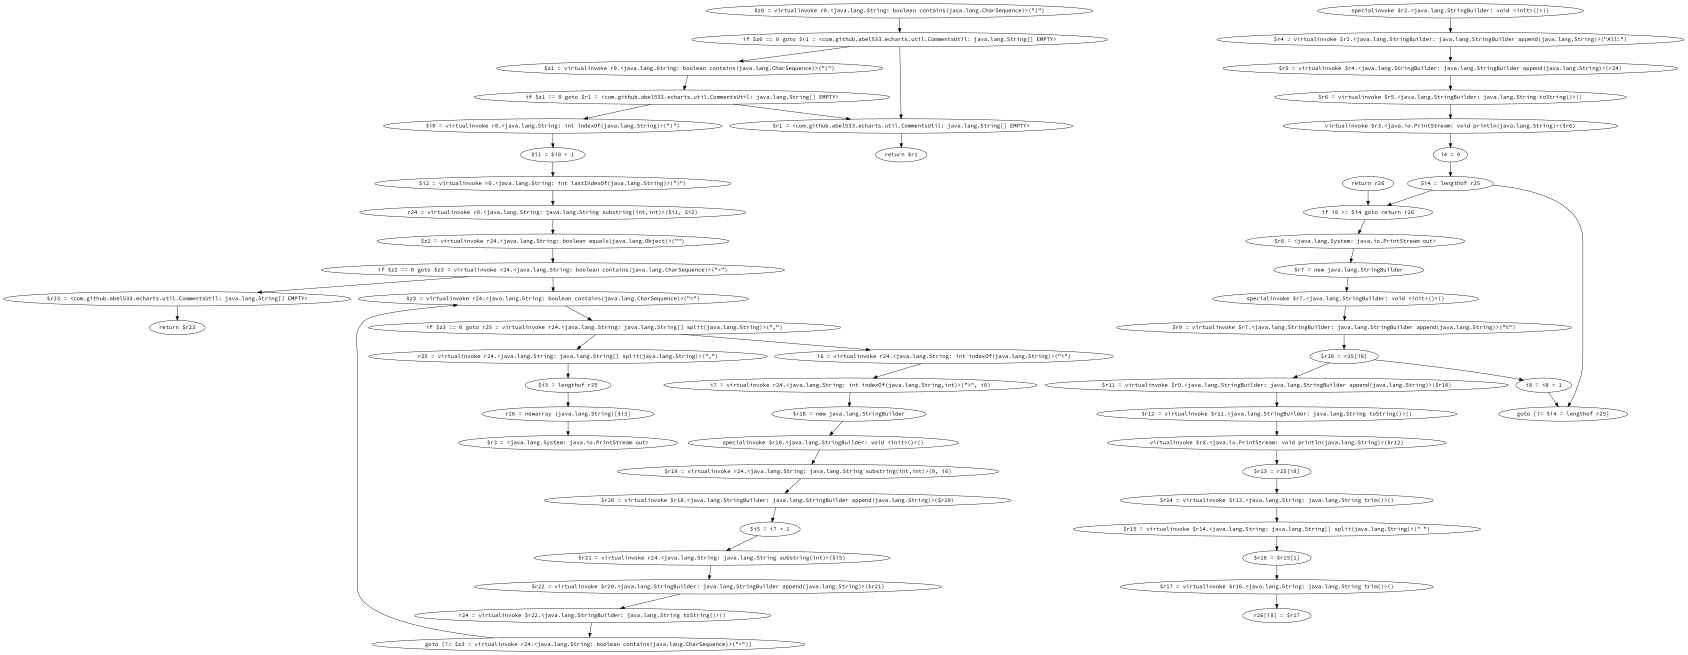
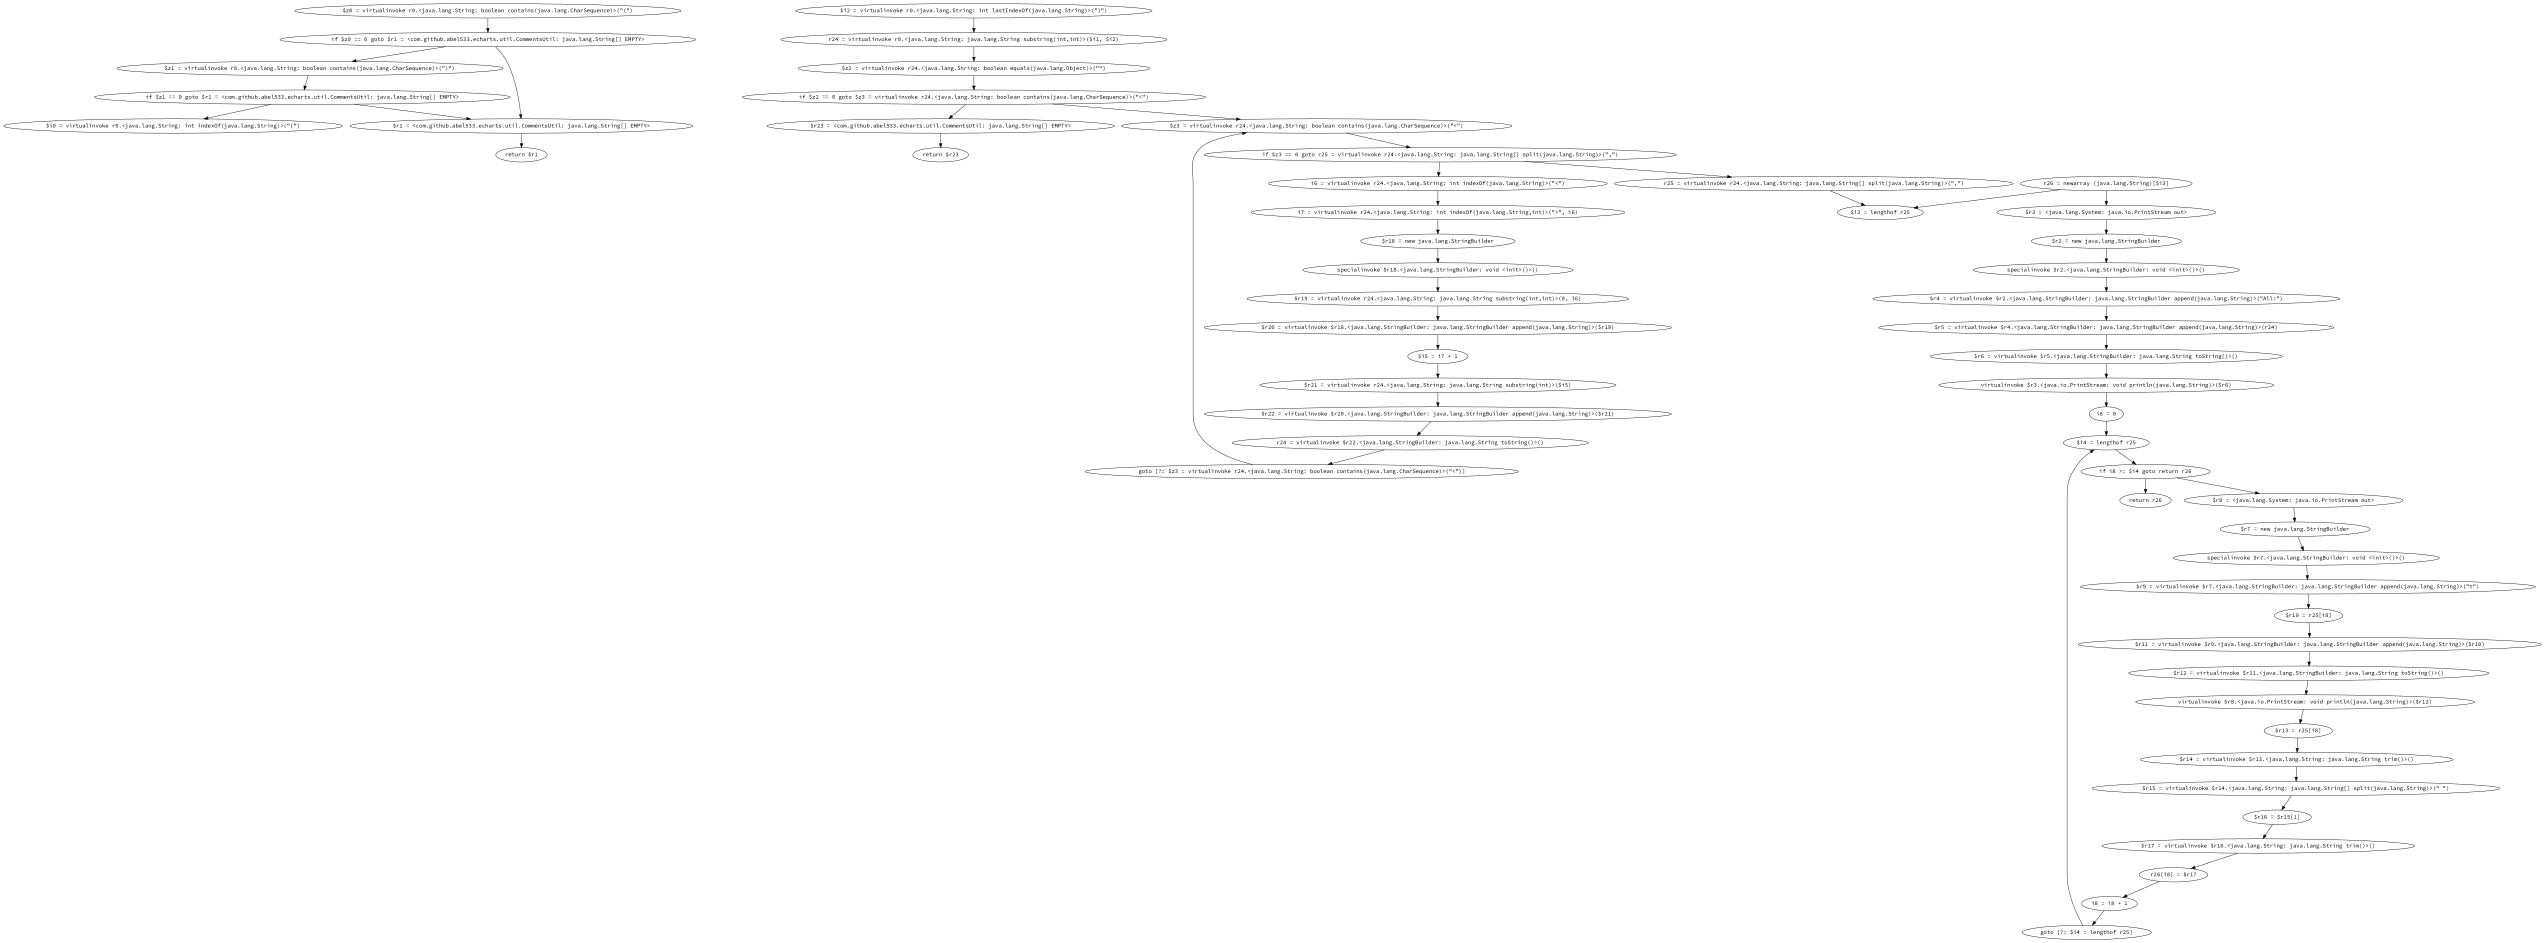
(553, 155) -> none
(1450, 155) -> (2106, 414)
(1368, 196) -> (2146, 484)
none -> (2106, 241)
(1583, 265) -> (2067, 686)
(1447, 368) -> (2143, 889)
(568, 398) -> (1989, 199)
